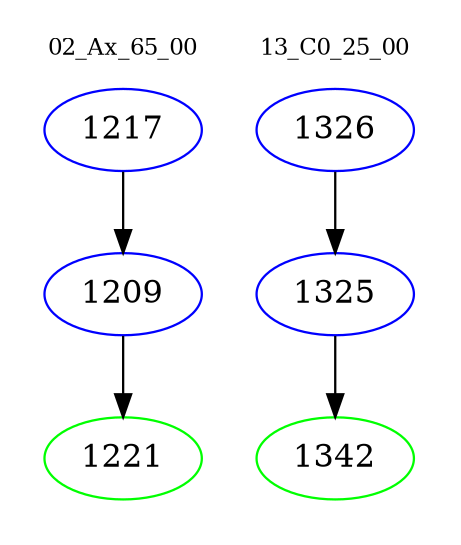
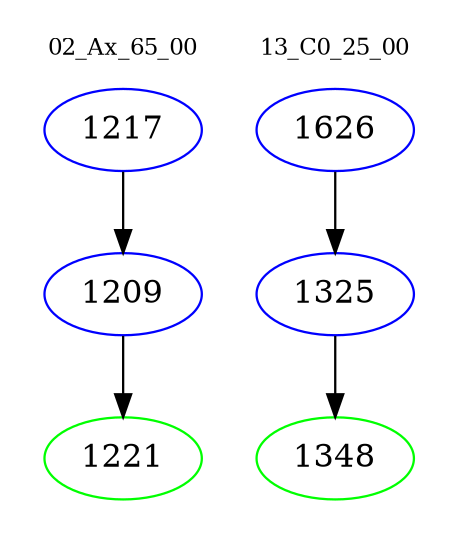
(335, 130) -> (335, 130)
(335, 458) -> (335, 458)
